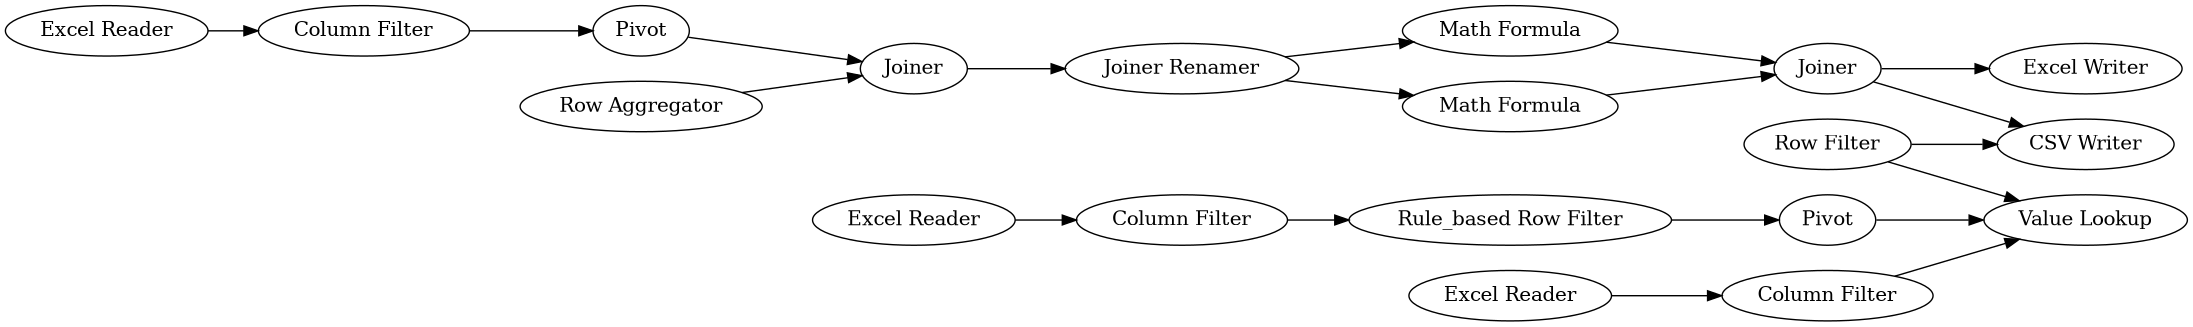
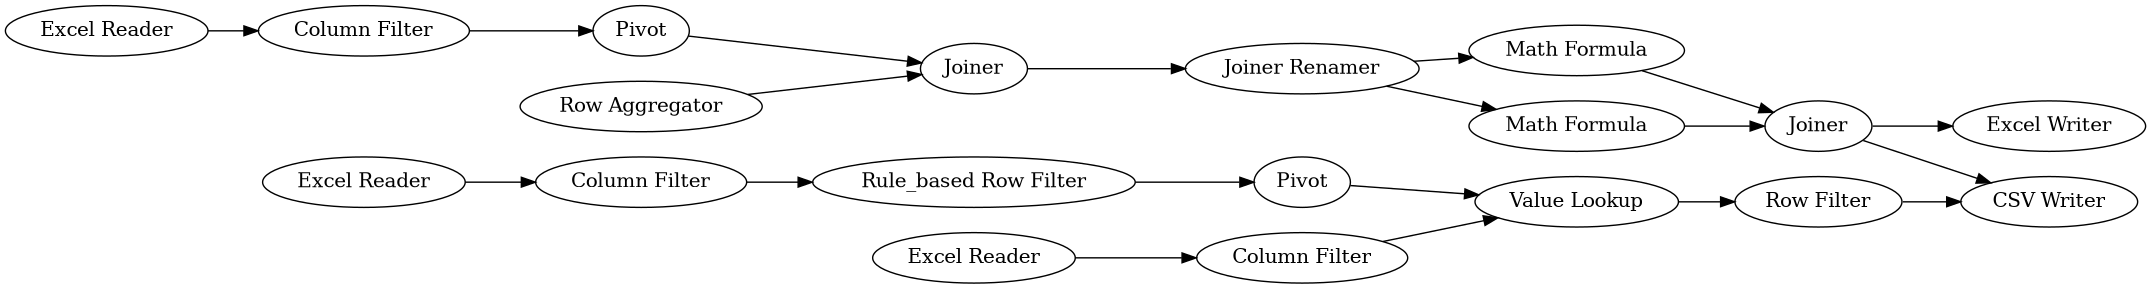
(1947, 179) -> (1700, 202)
